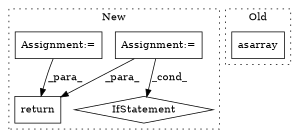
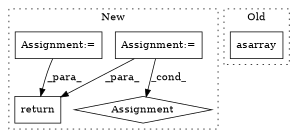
(144, 110) -> (143, 110)
